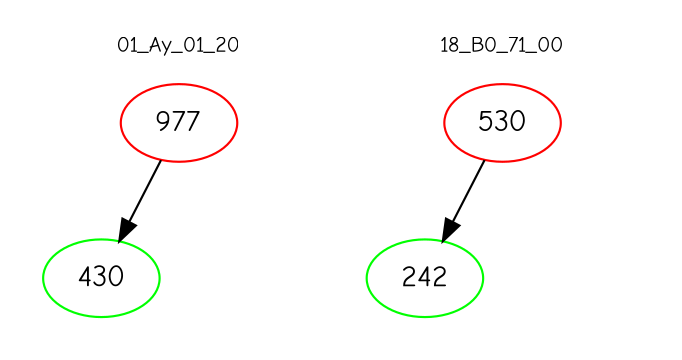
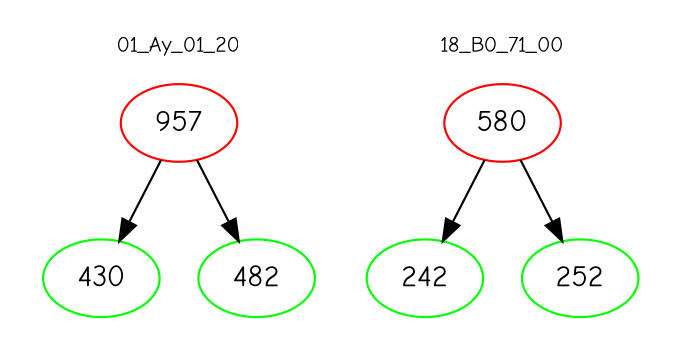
(179, 123) -> (179, 123)
(503, 123) -> (503, 123)
none -> (257, 278)
none -> (580, 278)
